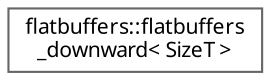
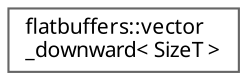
(135, 40) -> (124, 40)
